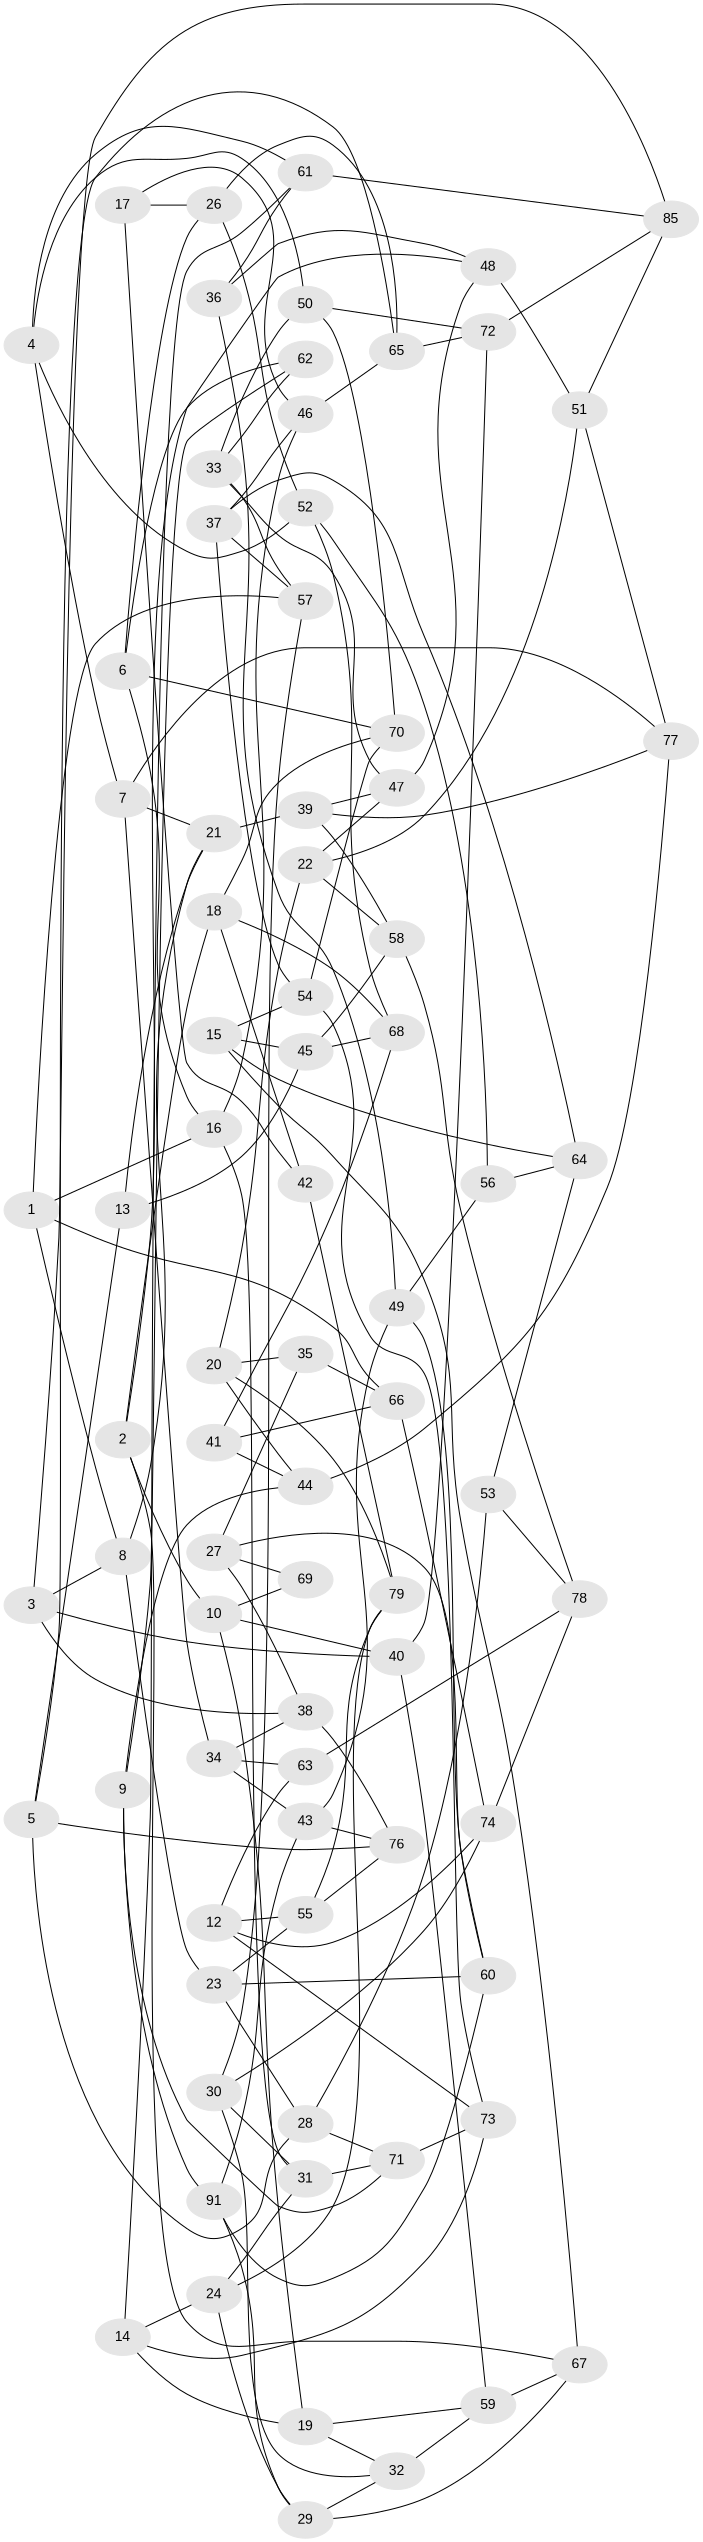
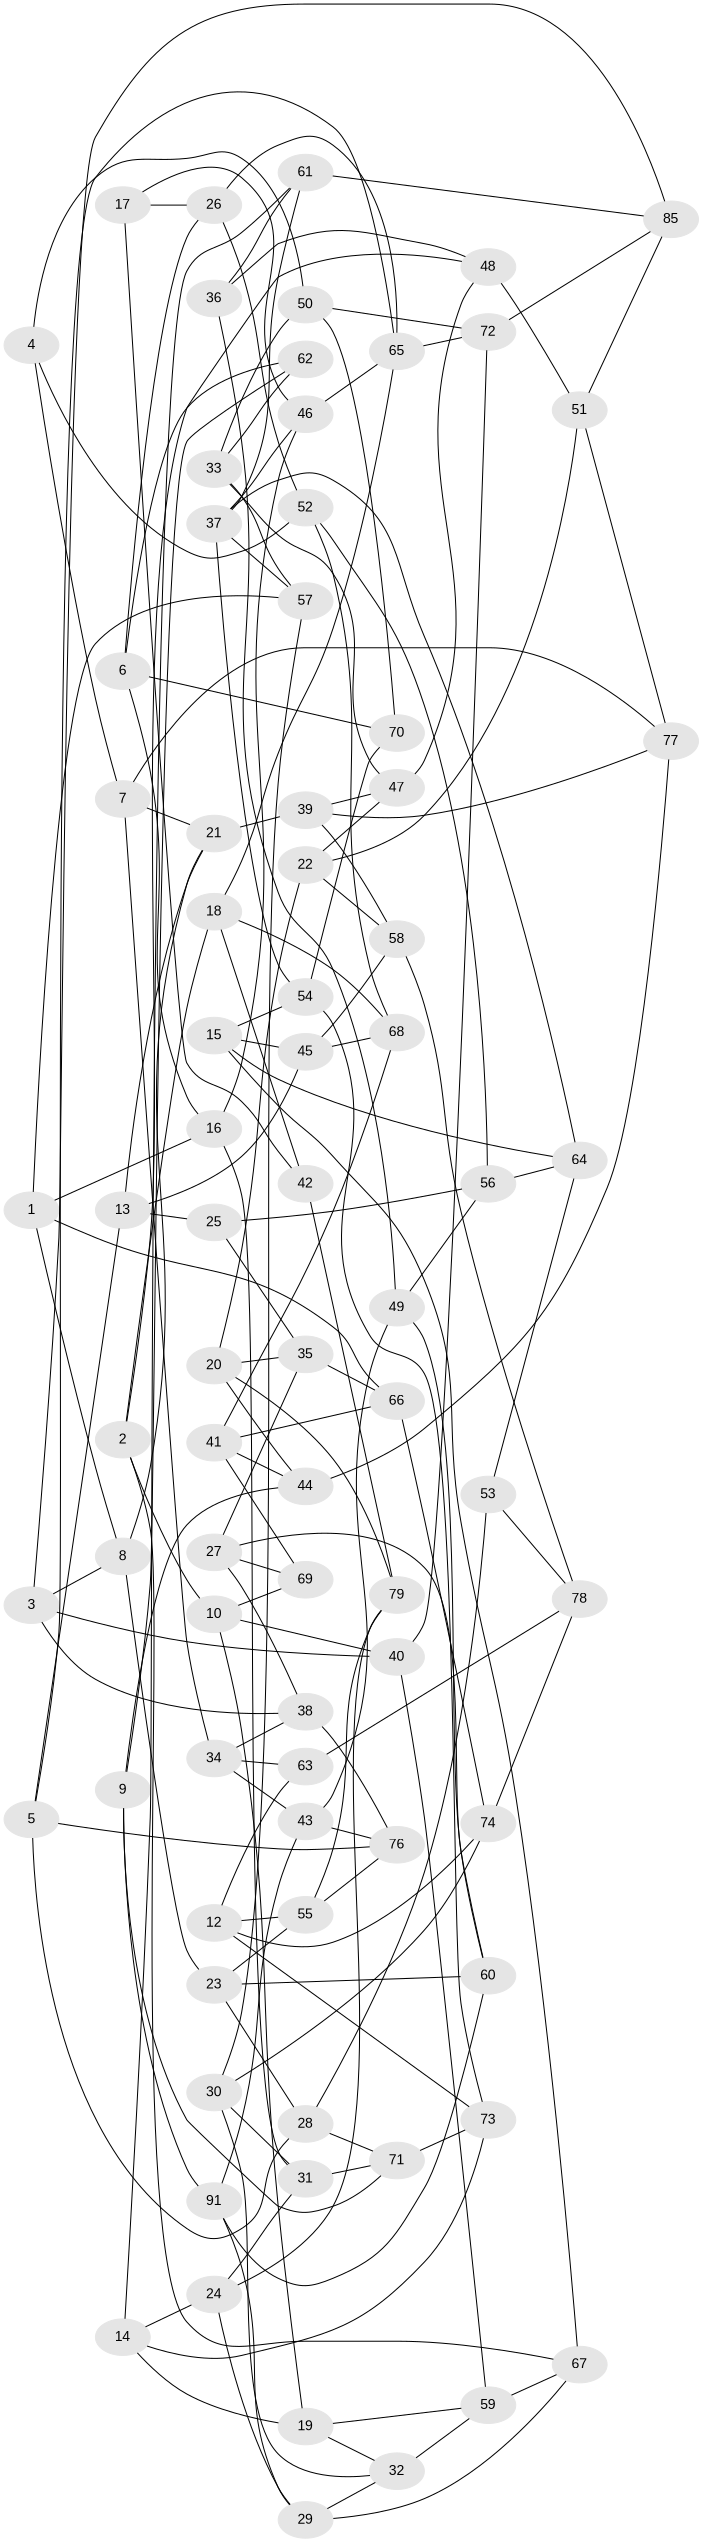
(101, 150) -> (271, 328)
(271, 791) -> (329, 639)
none -> (214, 1222)
none -> (260, 1511)
